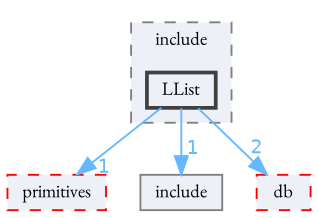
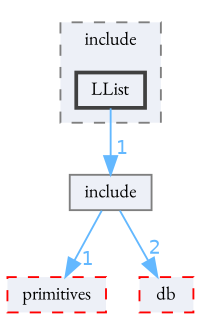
(127, 135) -> (88, 236)
(226, 135) -> (134, 236)
